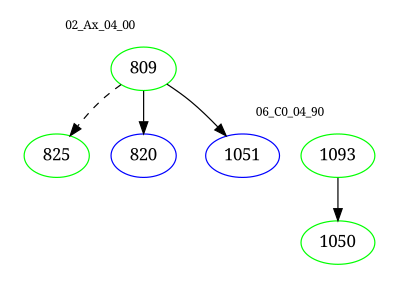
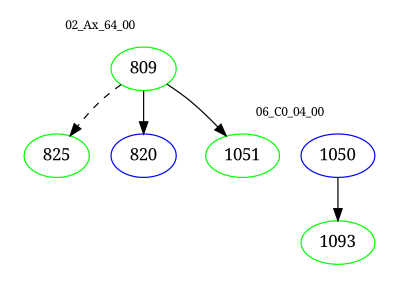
(100, 26) -> (100, 26)
(290, 113) -> (290, 113)
(243, 156) -> (243, 156)
(338, 193) -> (338, 193)
(338, 243) -> (338, 156)
